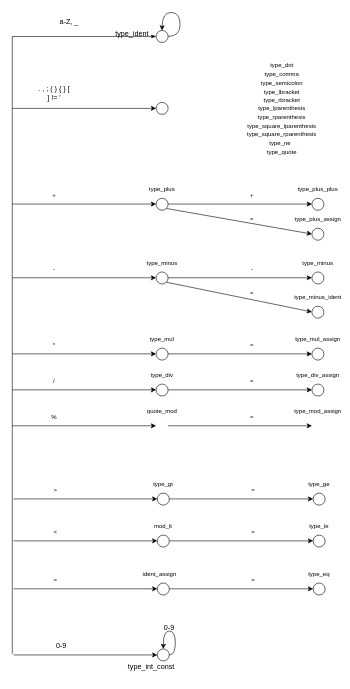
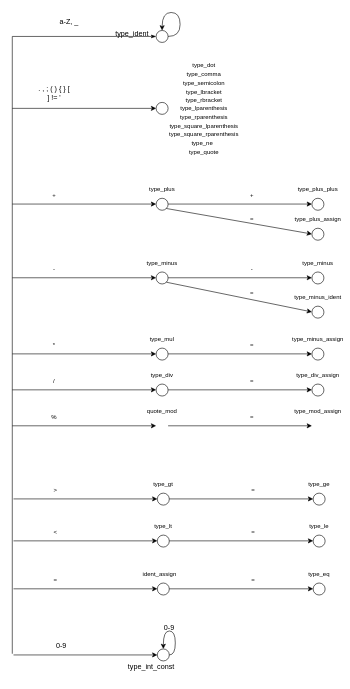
(282, 108) -> (204, 108)
(318, 339) -> (318, 339)
(164, 527) -> (164, 527)
